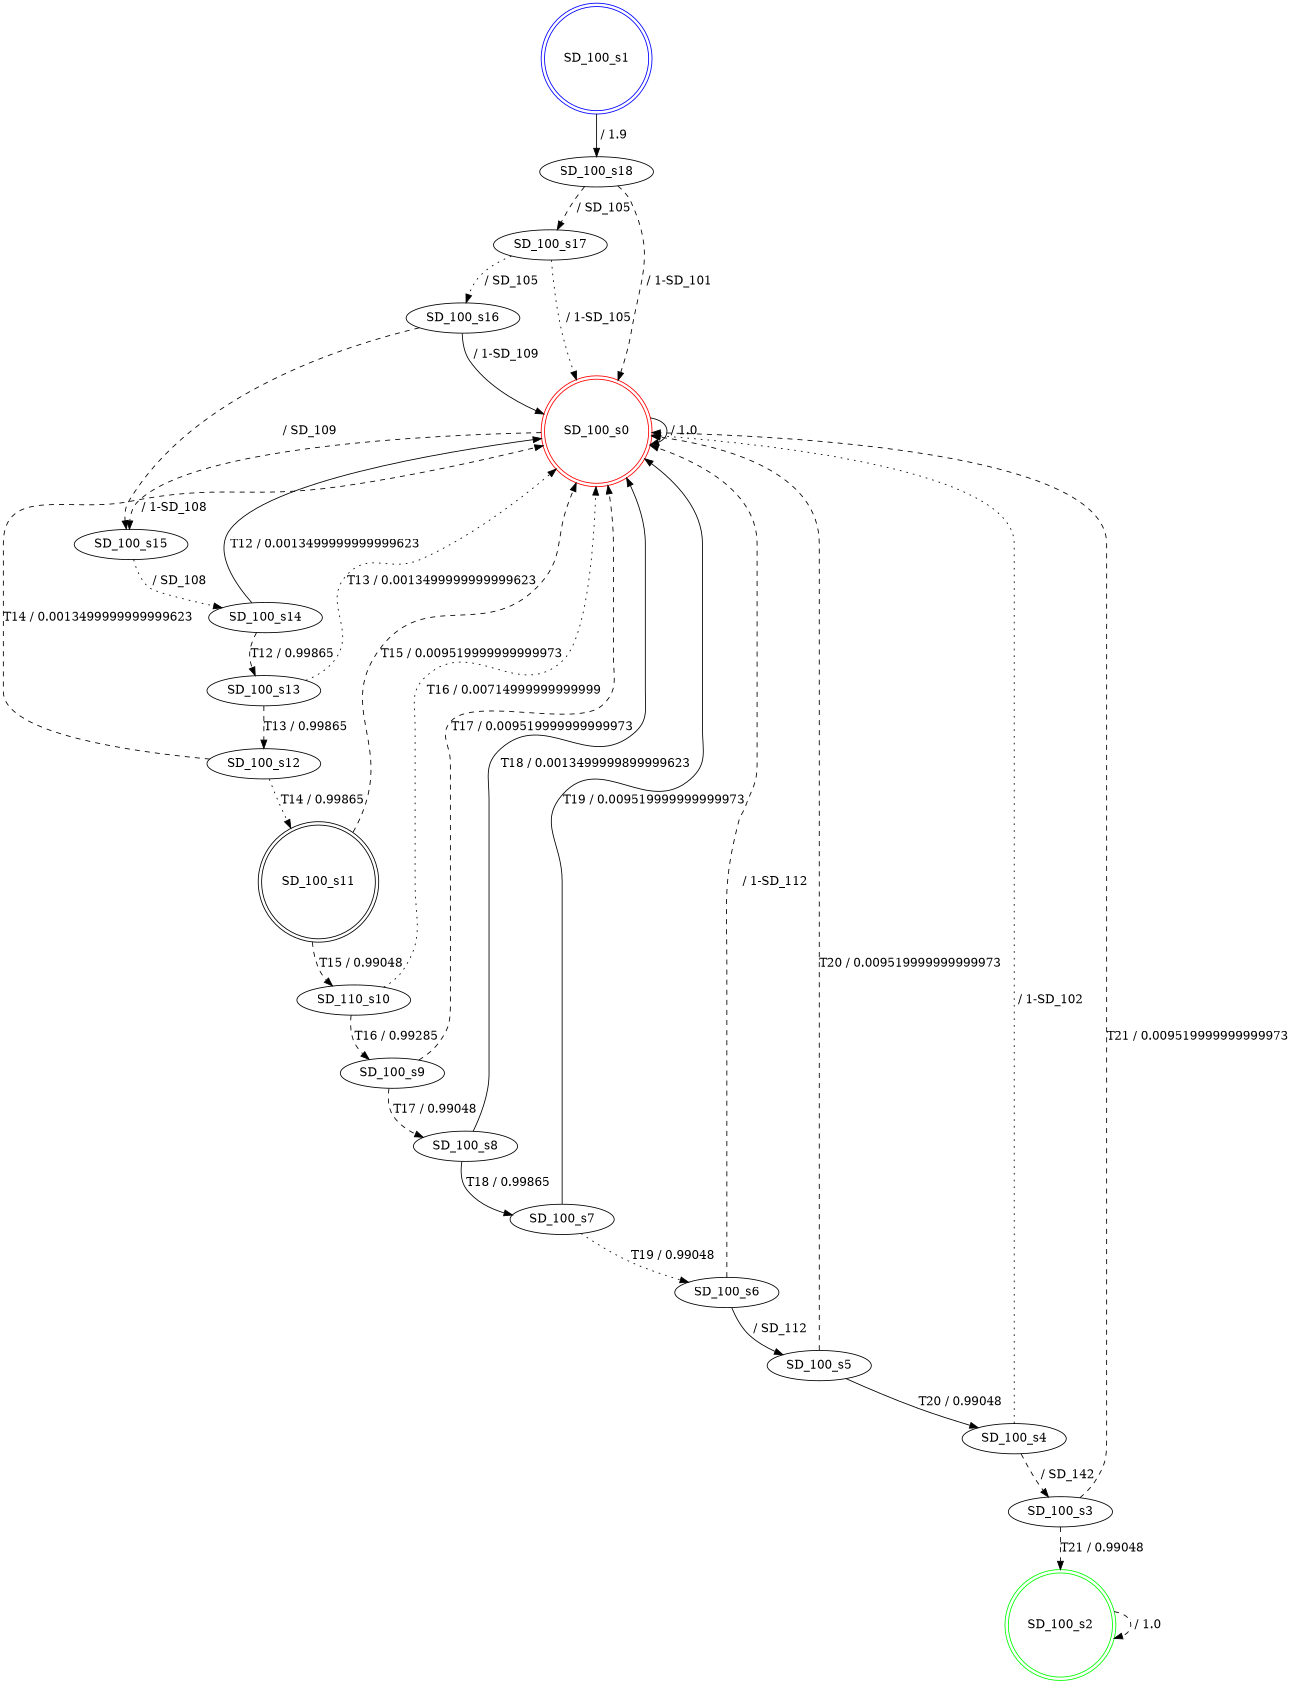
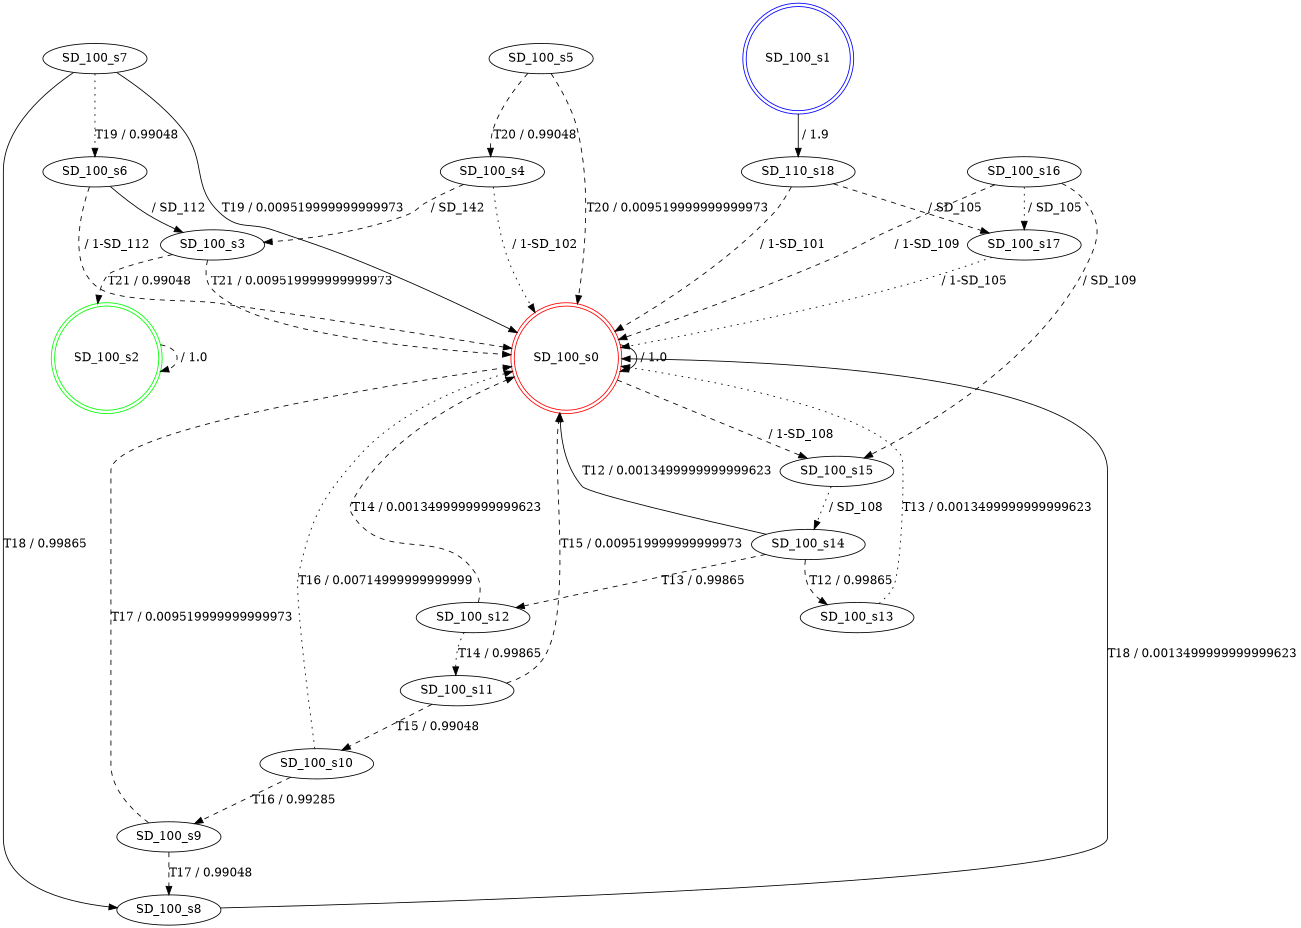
(597, 172) -> (798, 172)
(486, 271) -> (1024, 204)
(488, 381) -> (813, 267)
(264, 723) -> (645, 580)
(596, 764) -> (1202, 654)
(318, 882) -> (457, 691)
(354, 1000) -> (317, 764)
(472, 1195) -> (3, 511)
(749, 1334) -> (141, 210)
(907, 1404) -> (503, 108)
